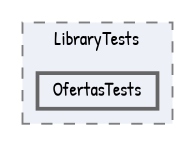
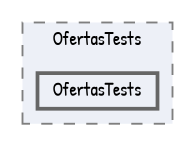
(98, 40) -> (98, 40)
